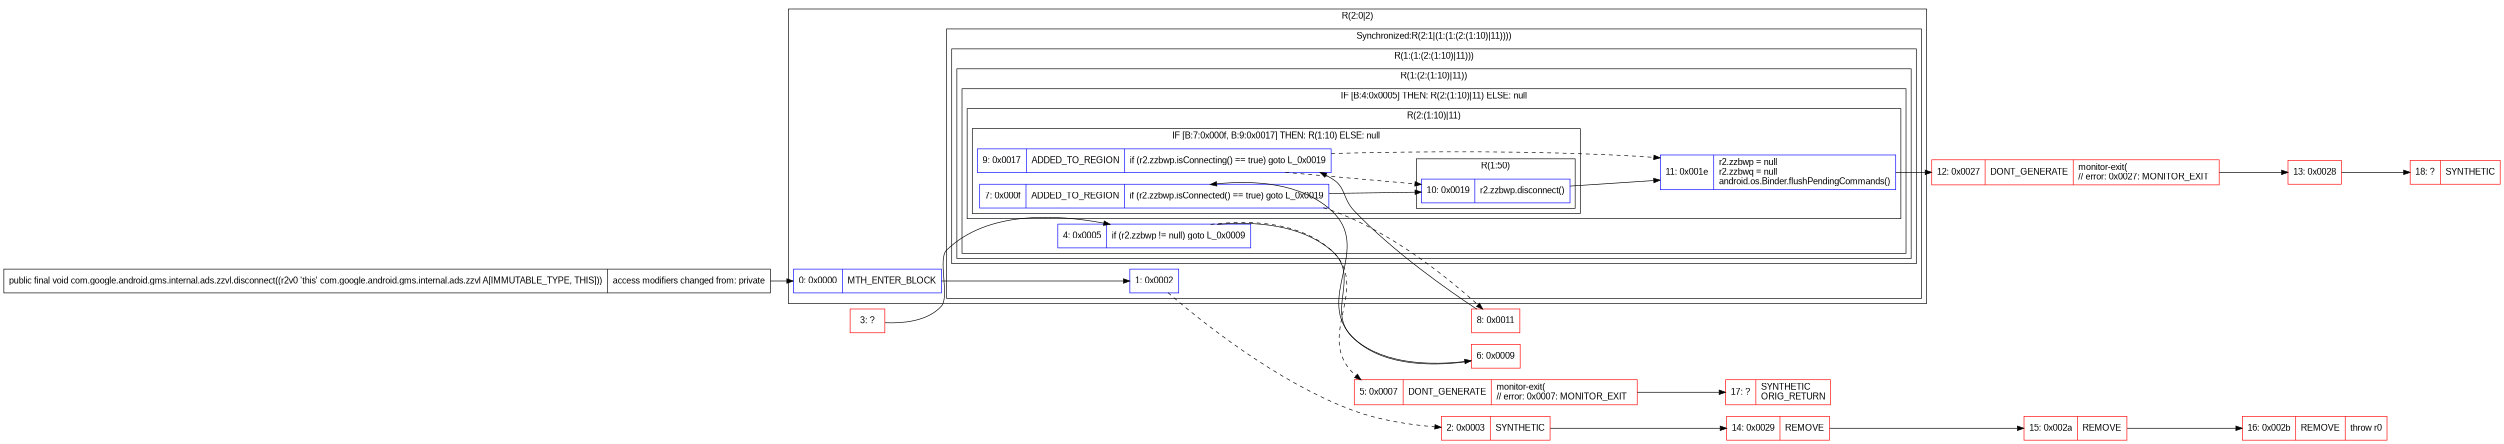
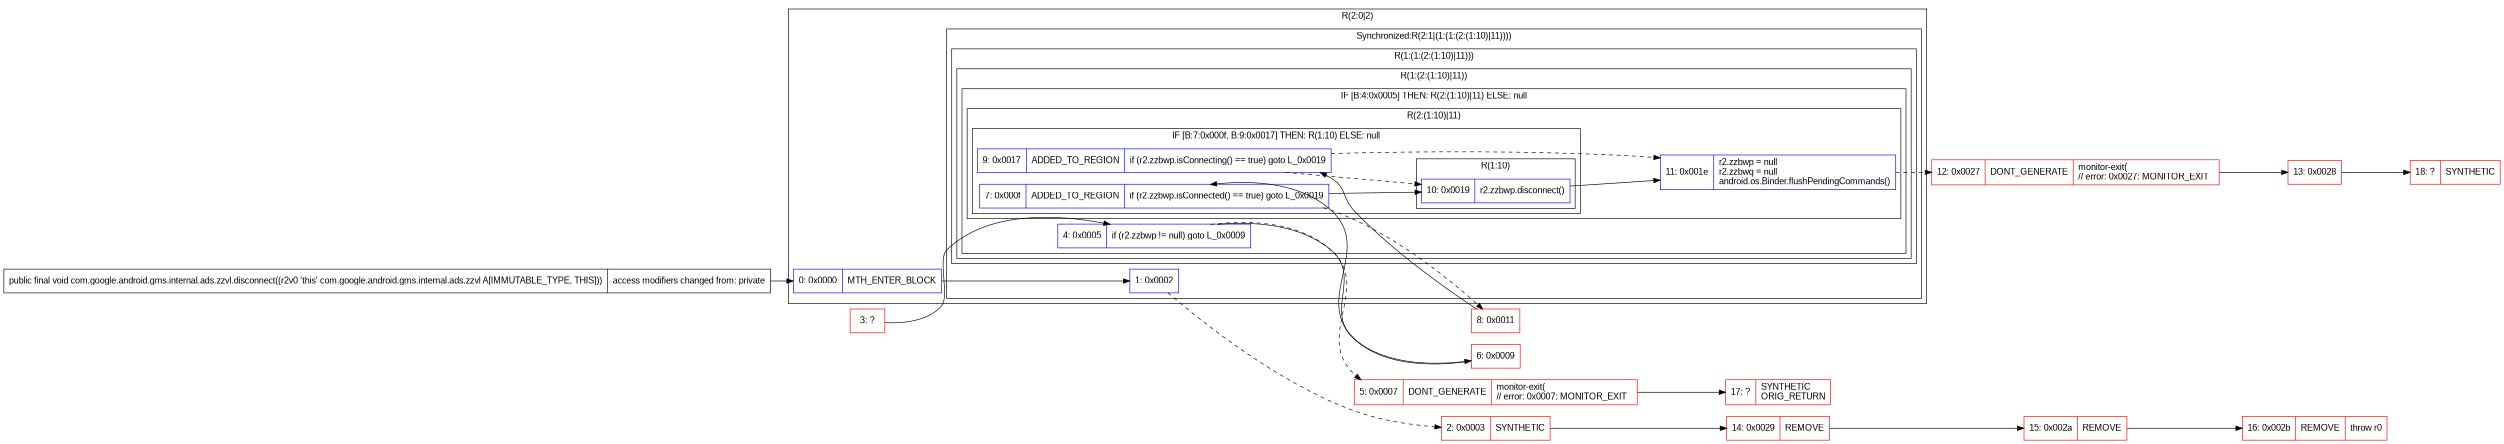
(1496, 166) -> (1496, 166)
(1910, 172) -> (1910, 172)
